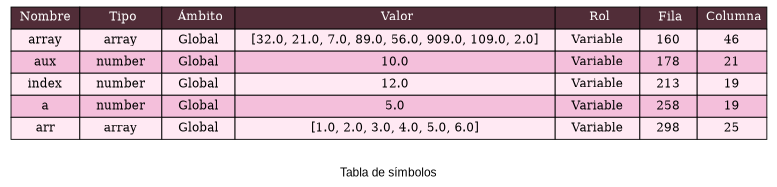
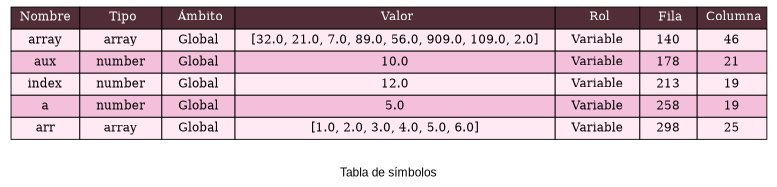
(669, 40) -> (669, 40)
